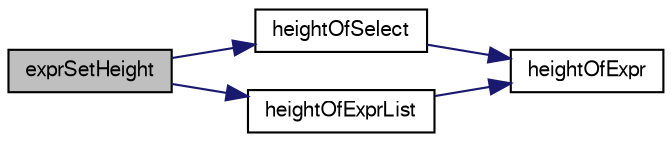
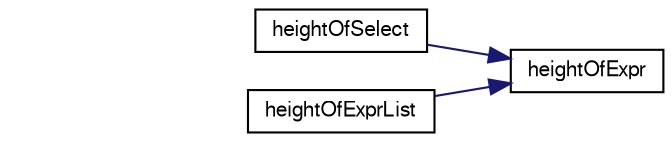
(90, 71) -> none
